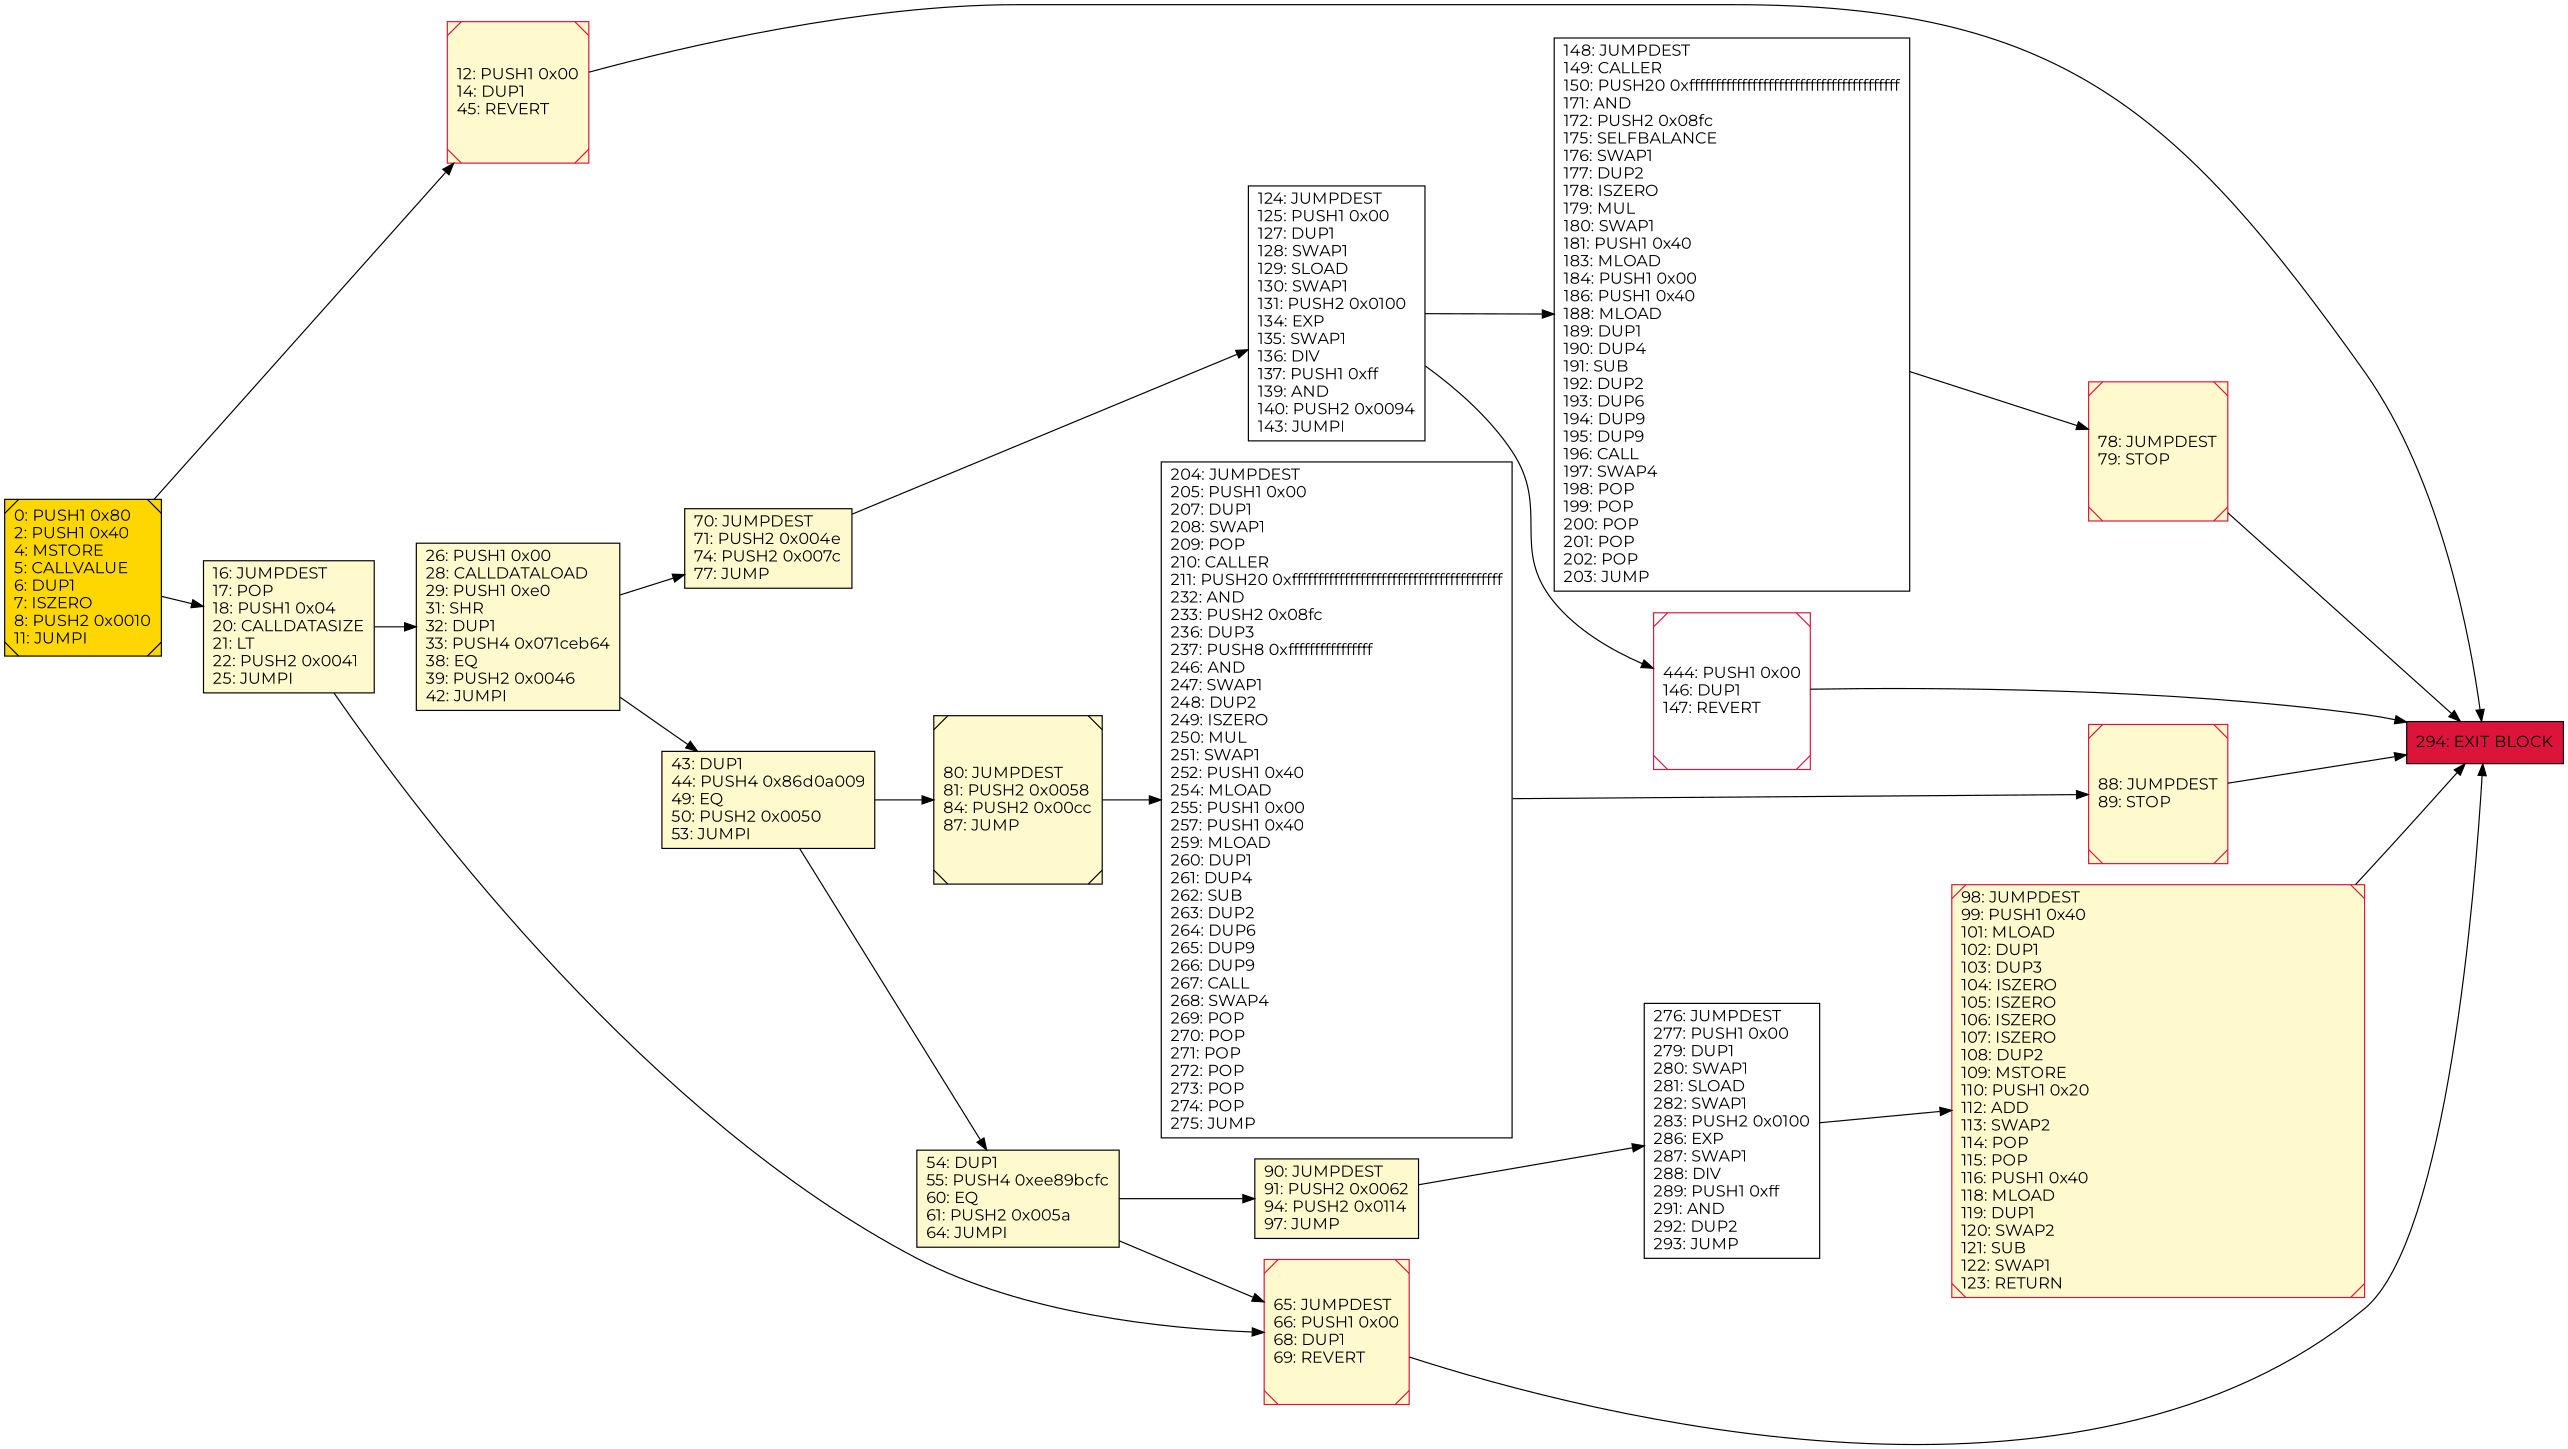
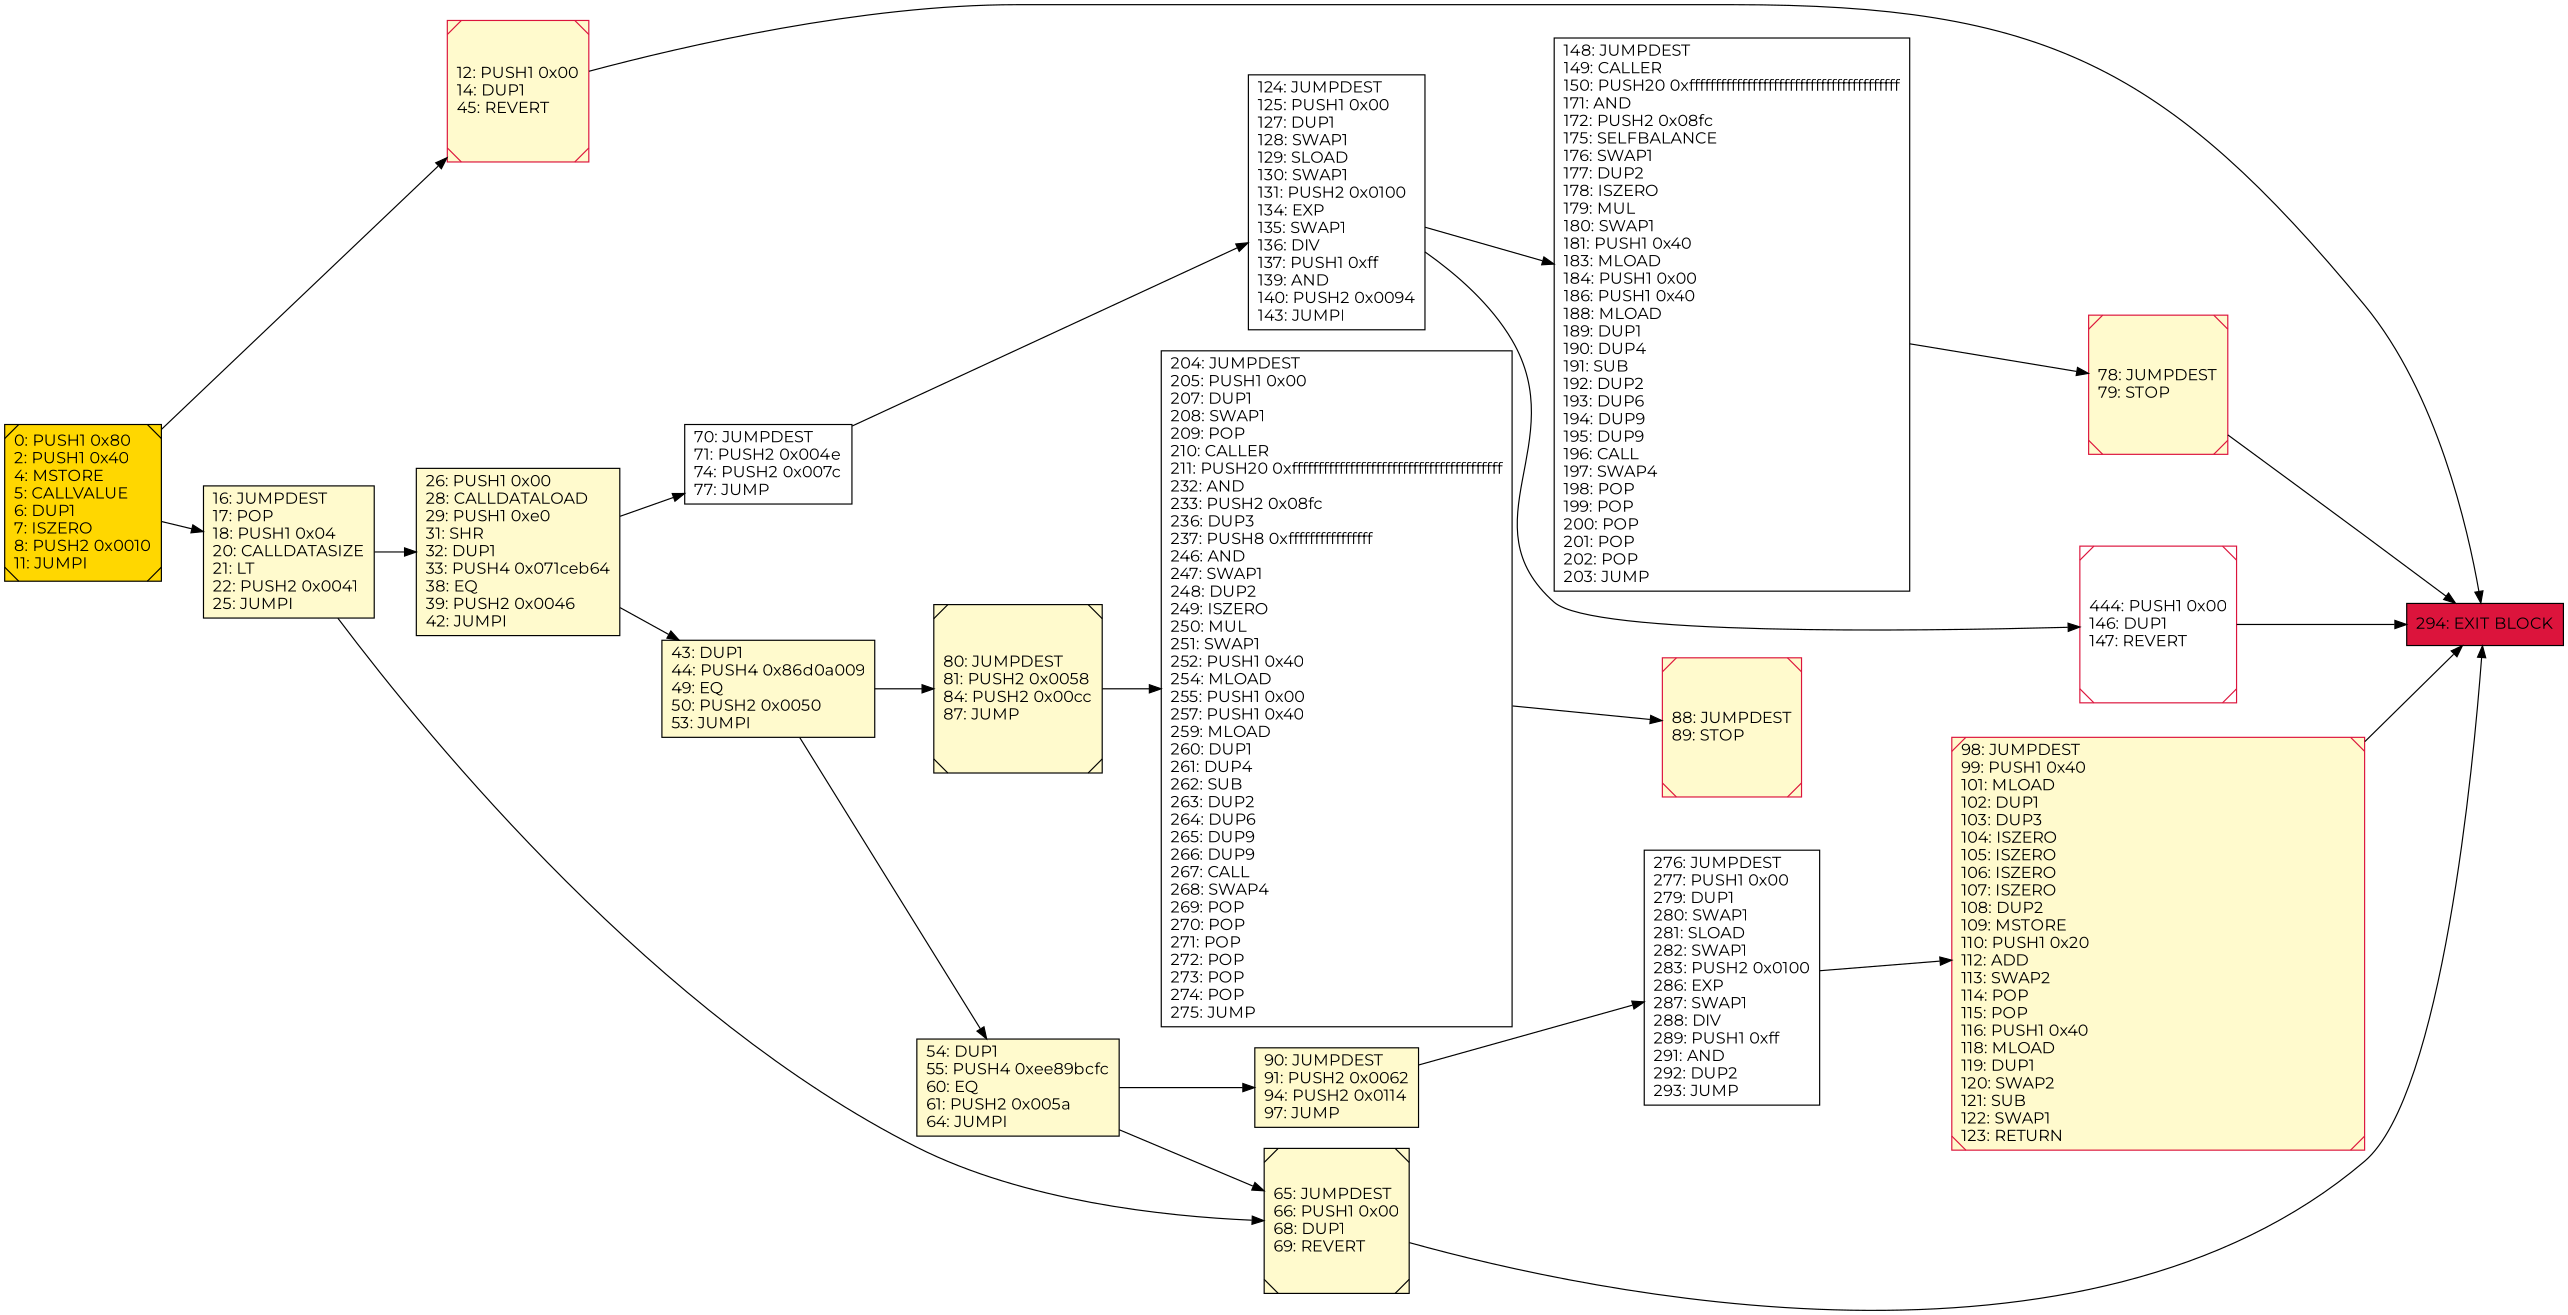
(768, 548) -> (768, 464)
(2311, 770) -> none
(1337, 1332) -> (1337, 1221)
